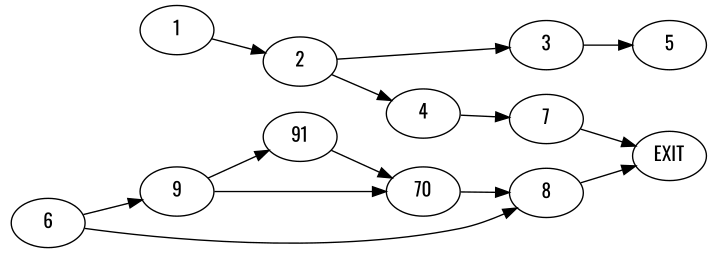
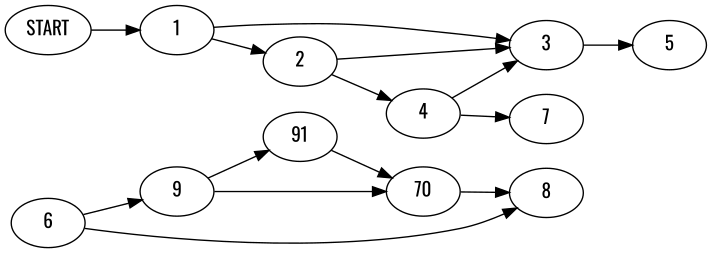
none -> (355, 25)
none -> (48, 30)
none -> (479, 83)
(670, 156) -> none
